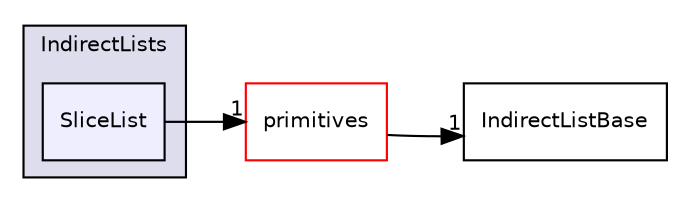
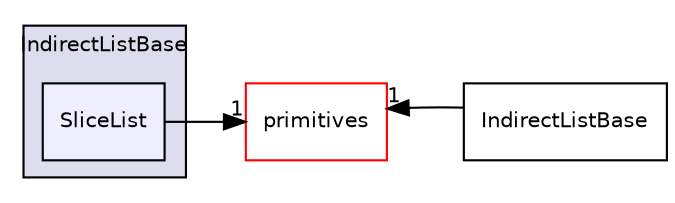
(105, 46) -> (105, 46)
(414, 136) -> (436, 107)
